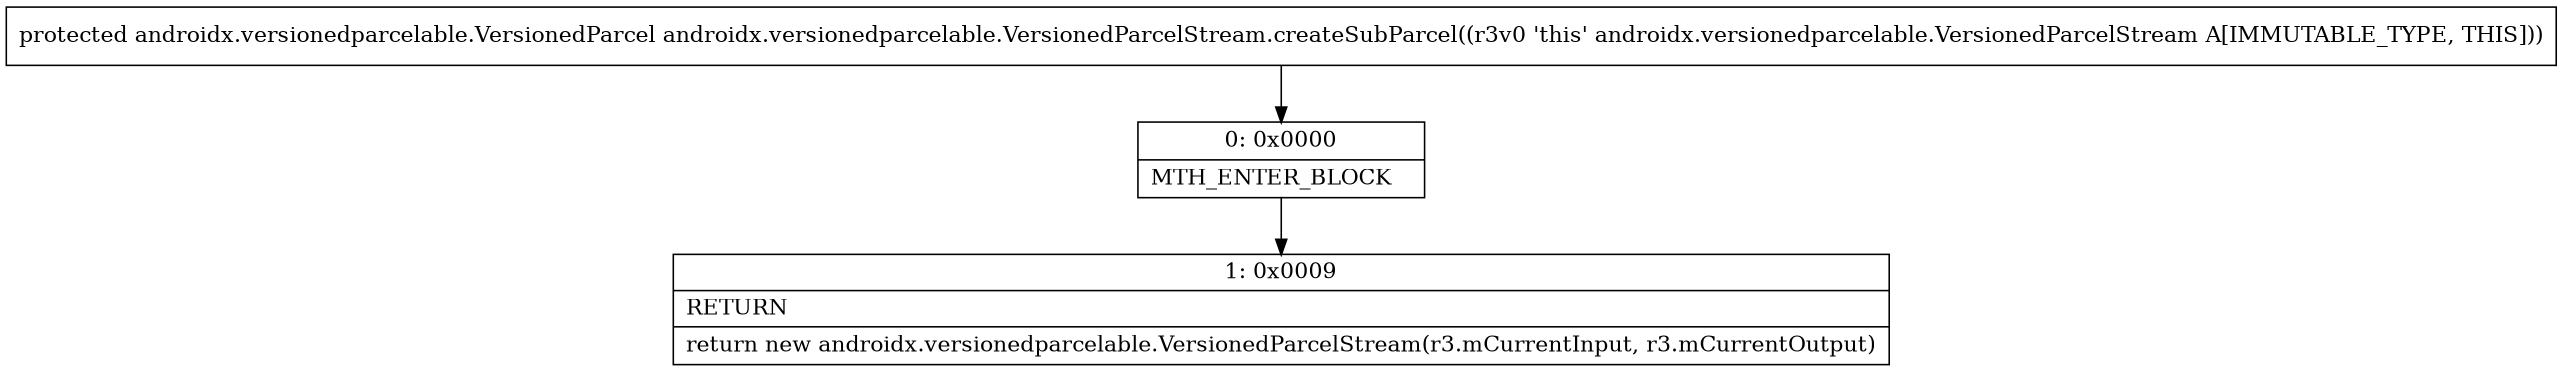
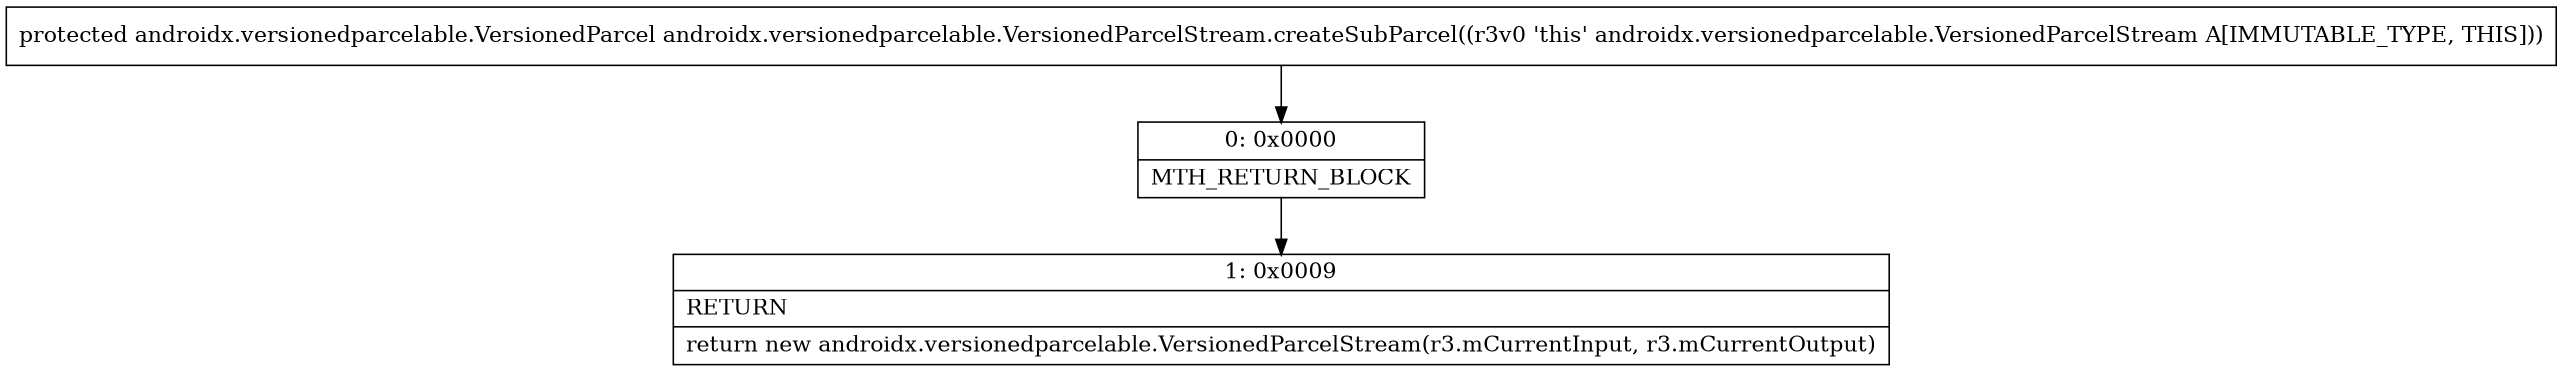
(1272, 178) -> (1281, 178)
